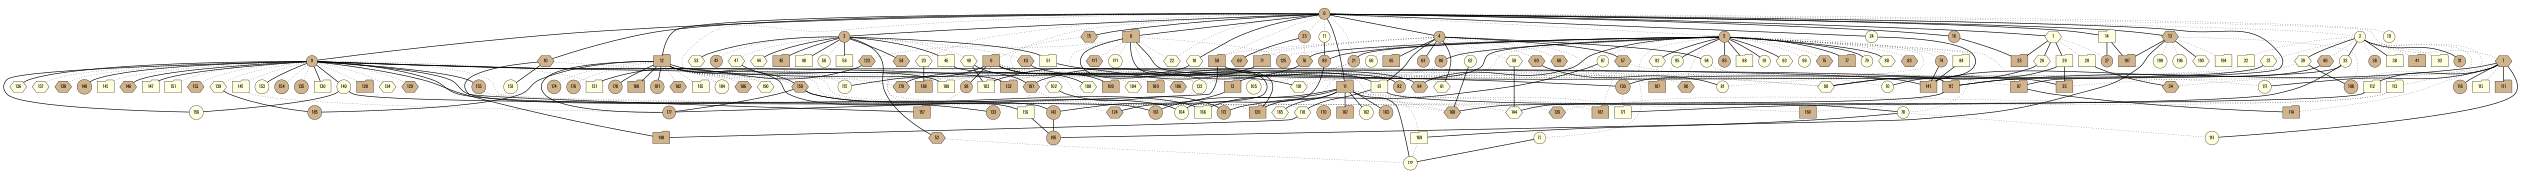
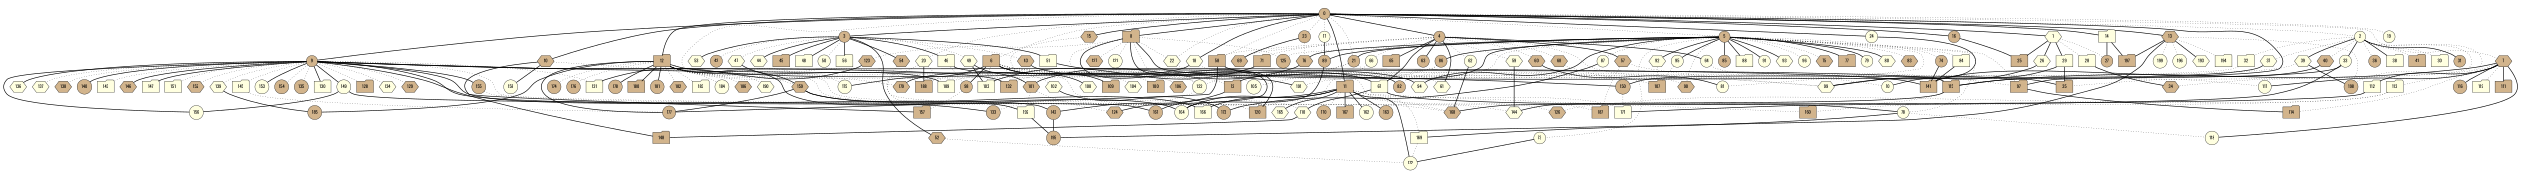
none -> (1124, 71)
(1419, 87) -> (1419, 87)
(1301, 100) -> (1261, 97)
